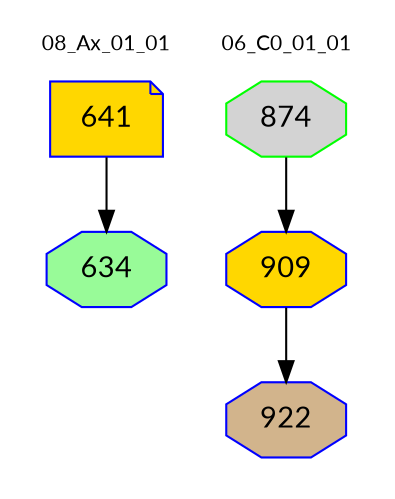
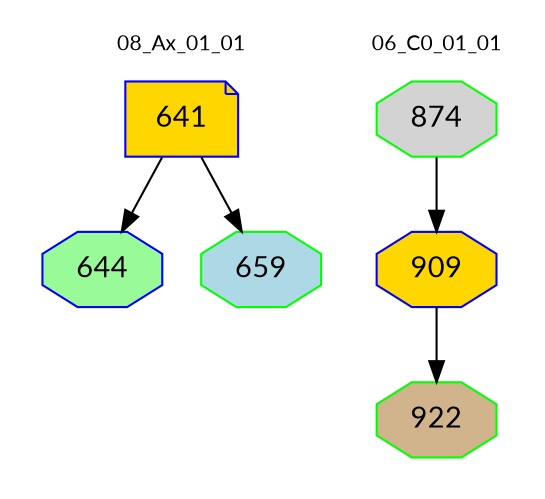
(107, 269) -> (102, 269)
none -> (261, 269)
(286, 420) -> (437, 420)
